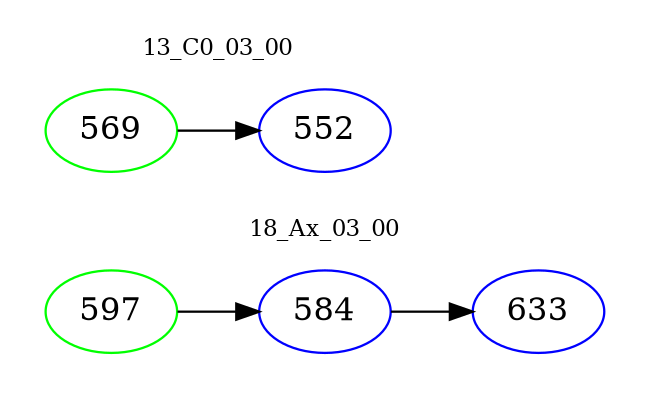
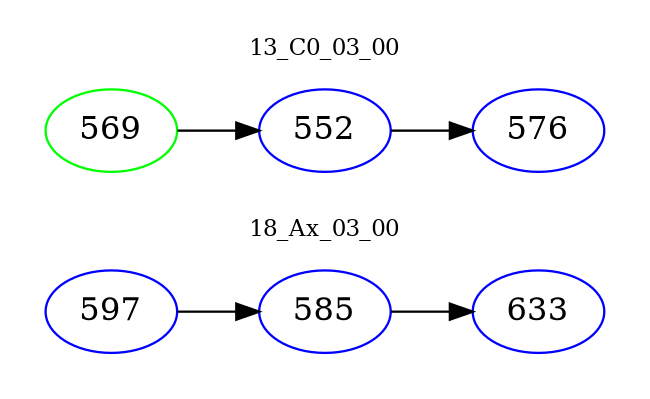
none -> (539, 131)
(111, 312) -> (111, 312)
(325, 312) -> (325, 312)
